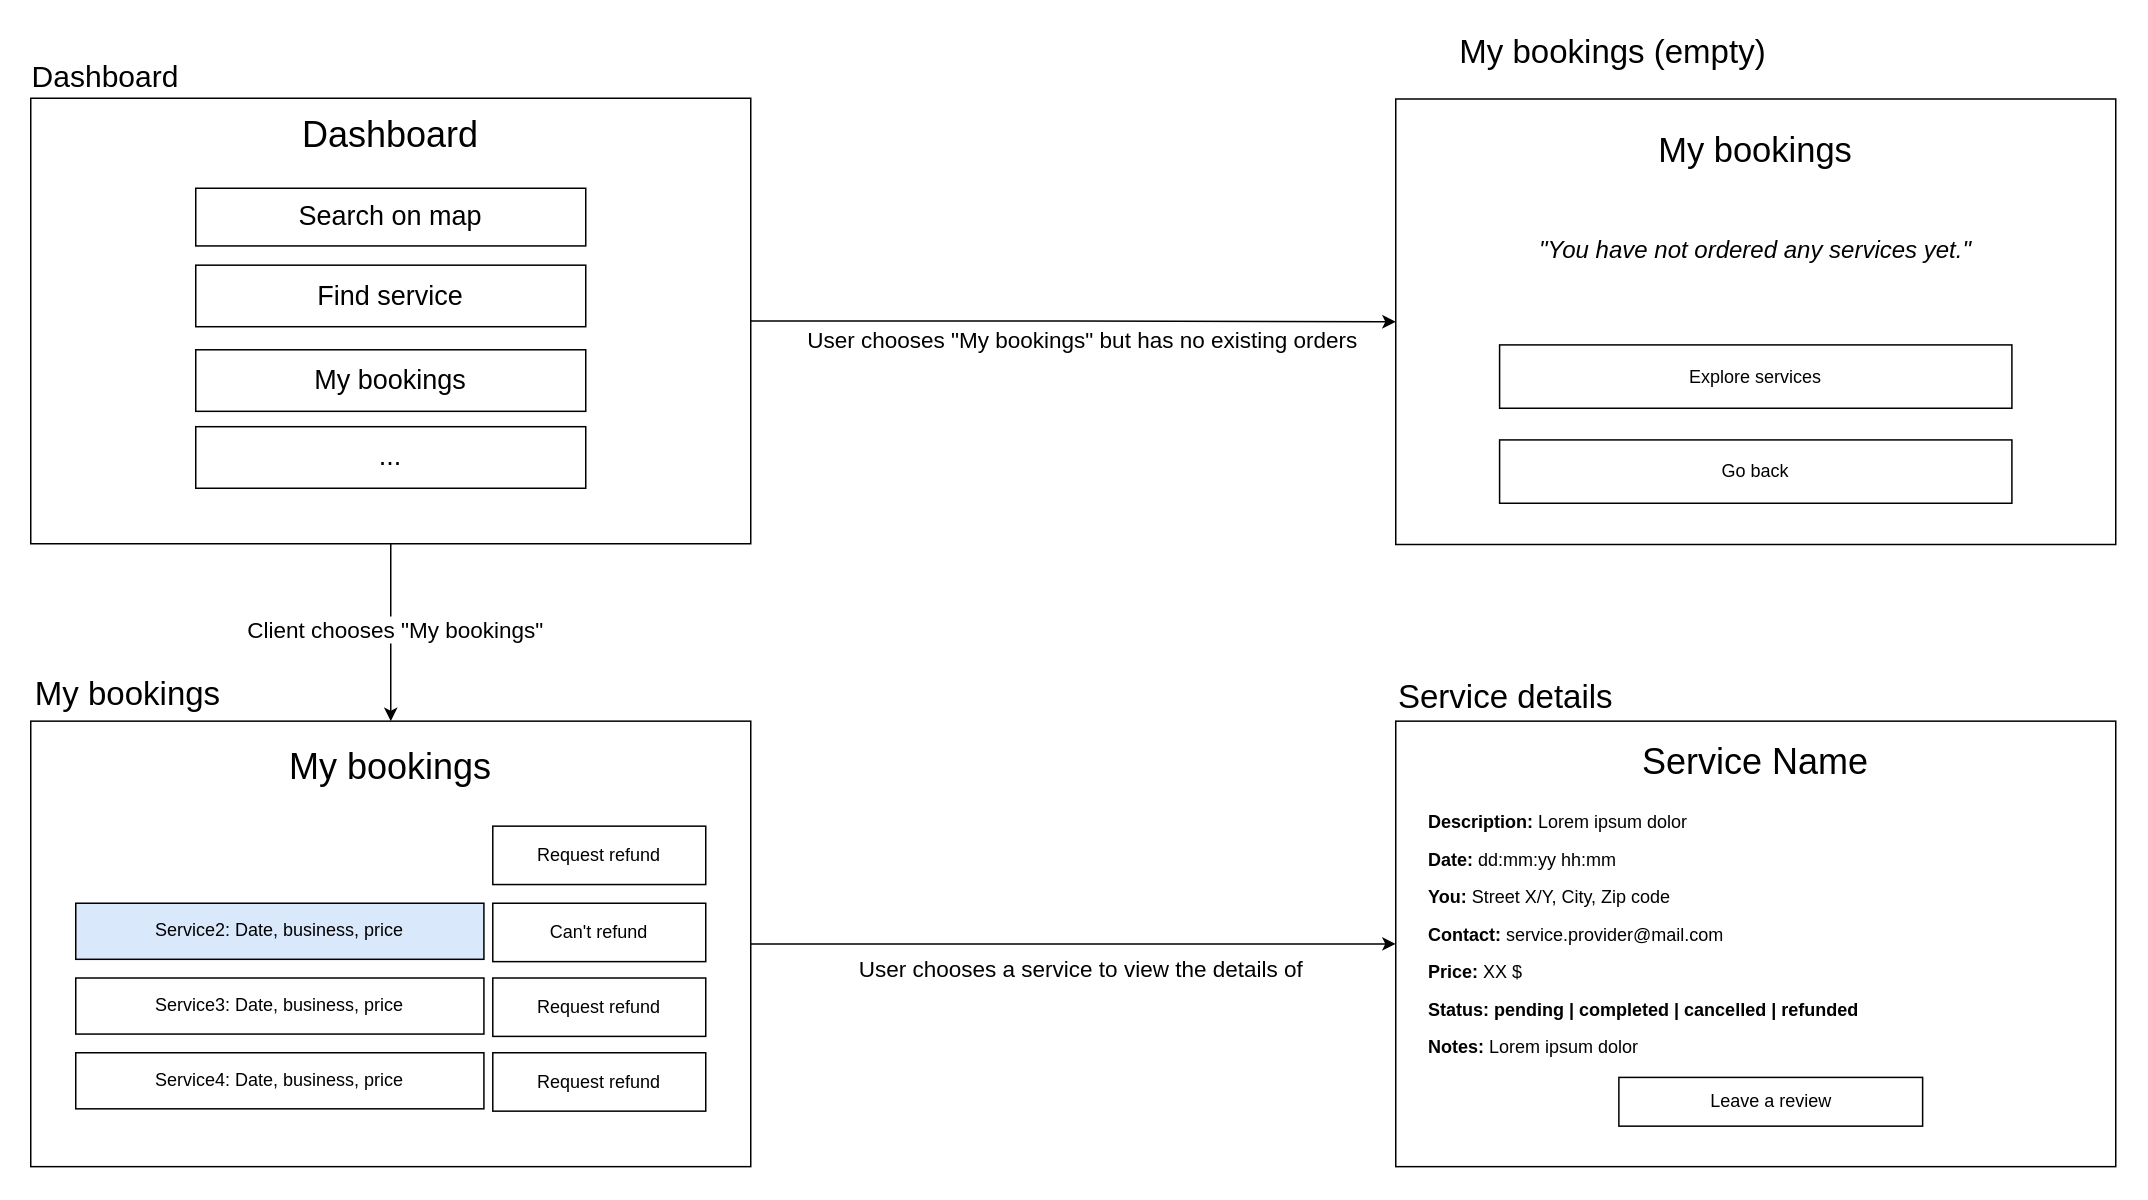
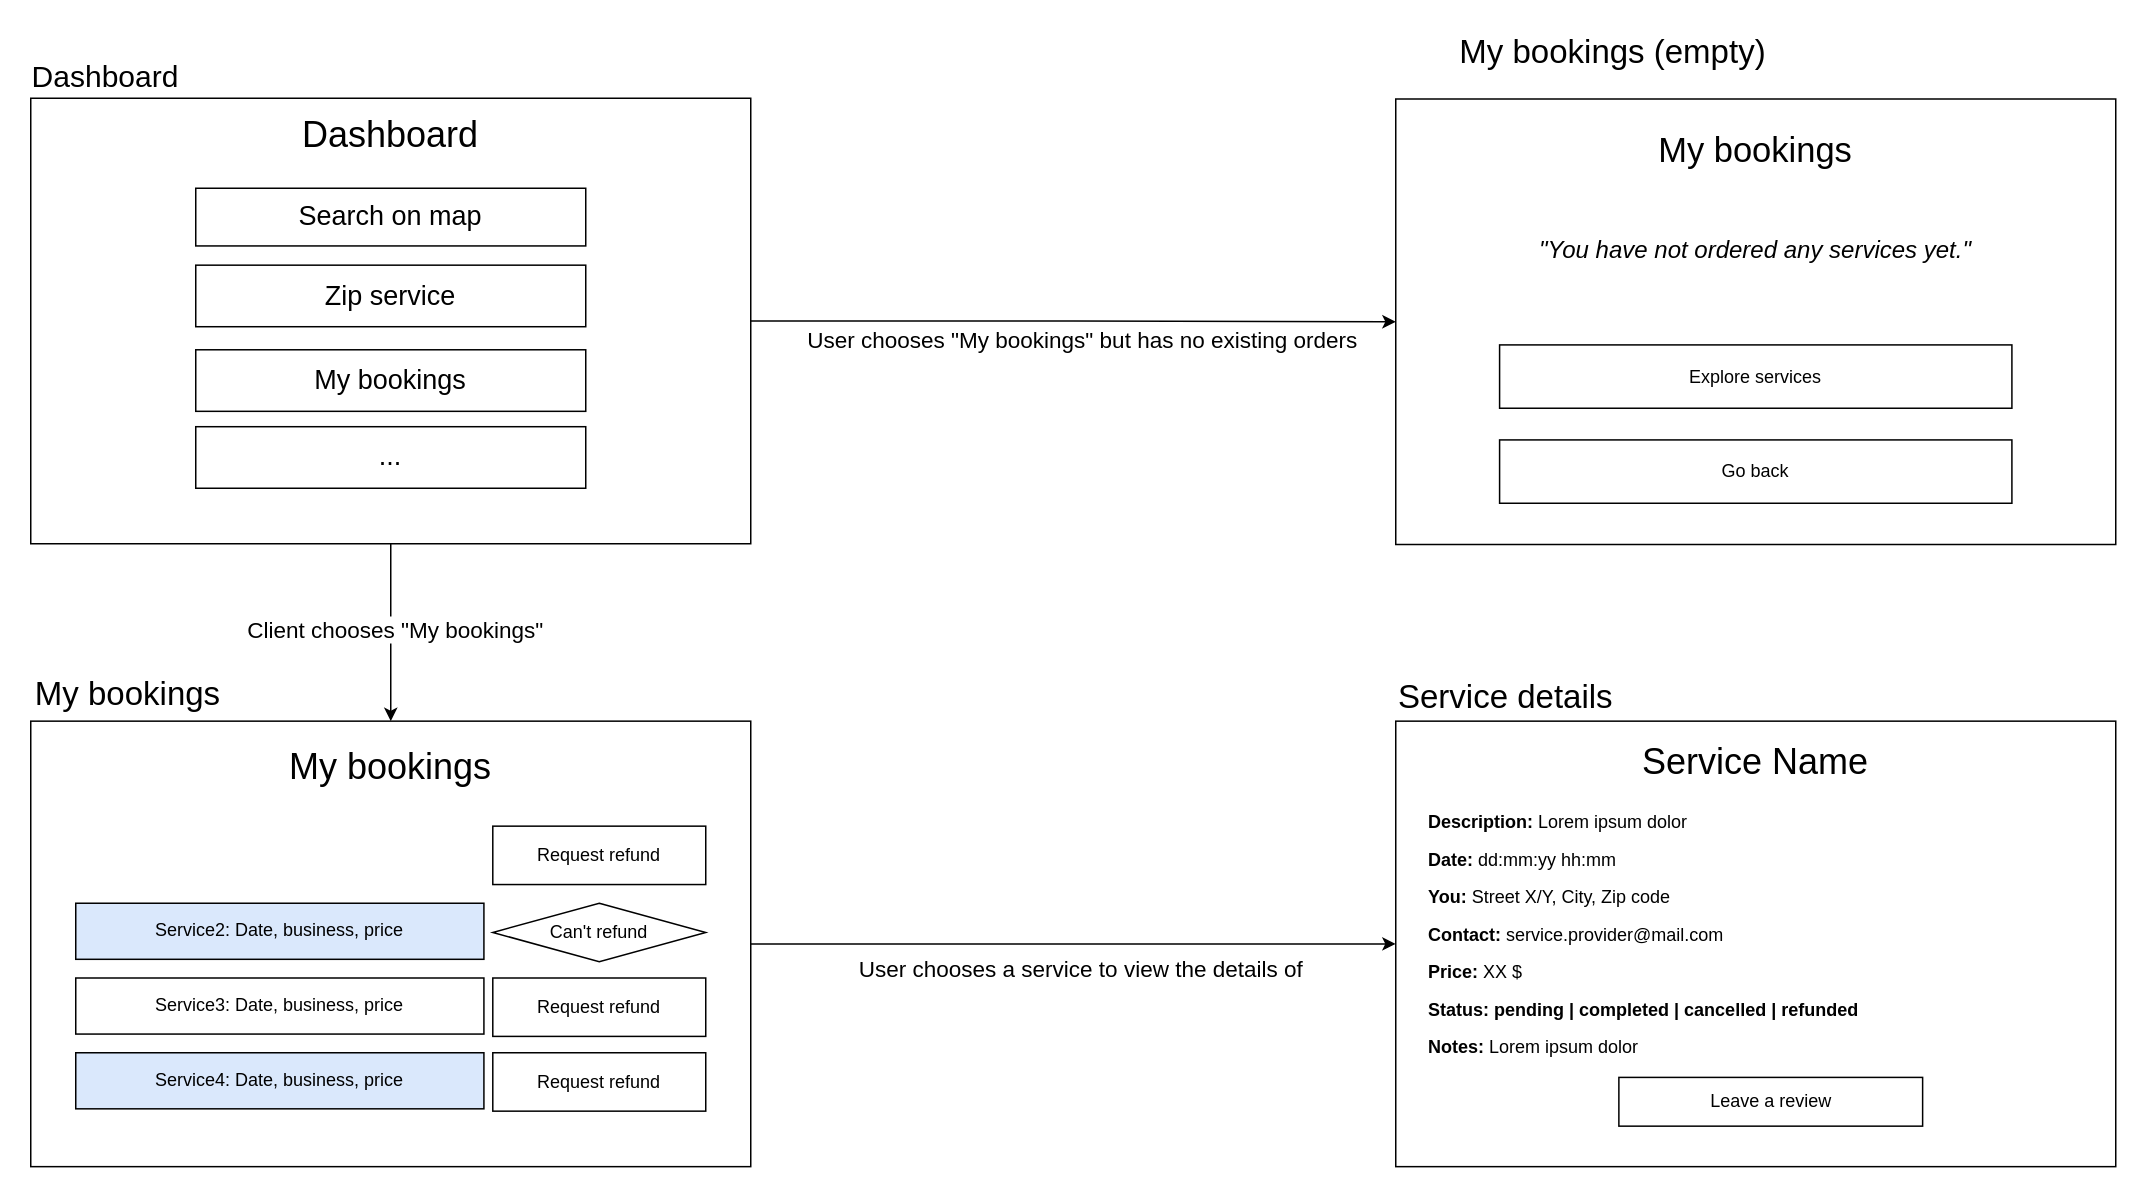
(391, 296) -> (391, 296)
(599, 932) -> (599, 932)
(280, 1081) -> (280, 1081)
